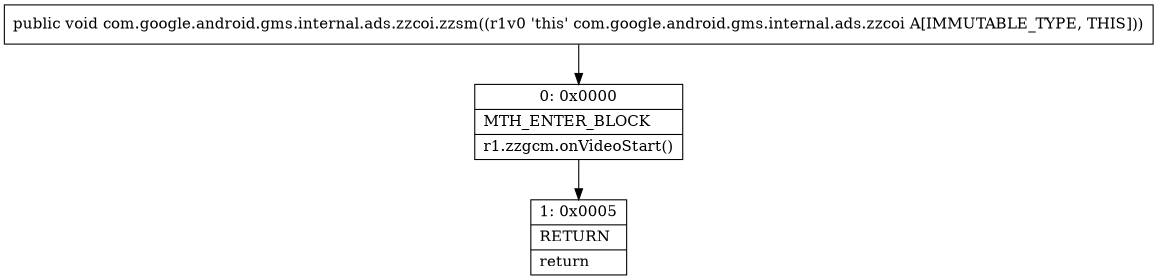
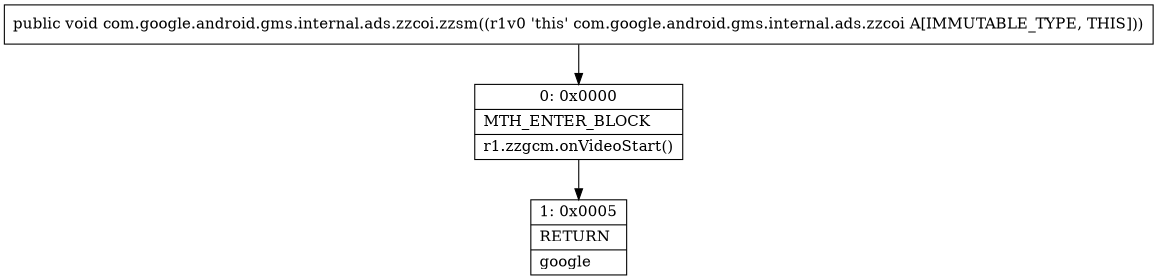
(565, 262) -> (566, 262)
